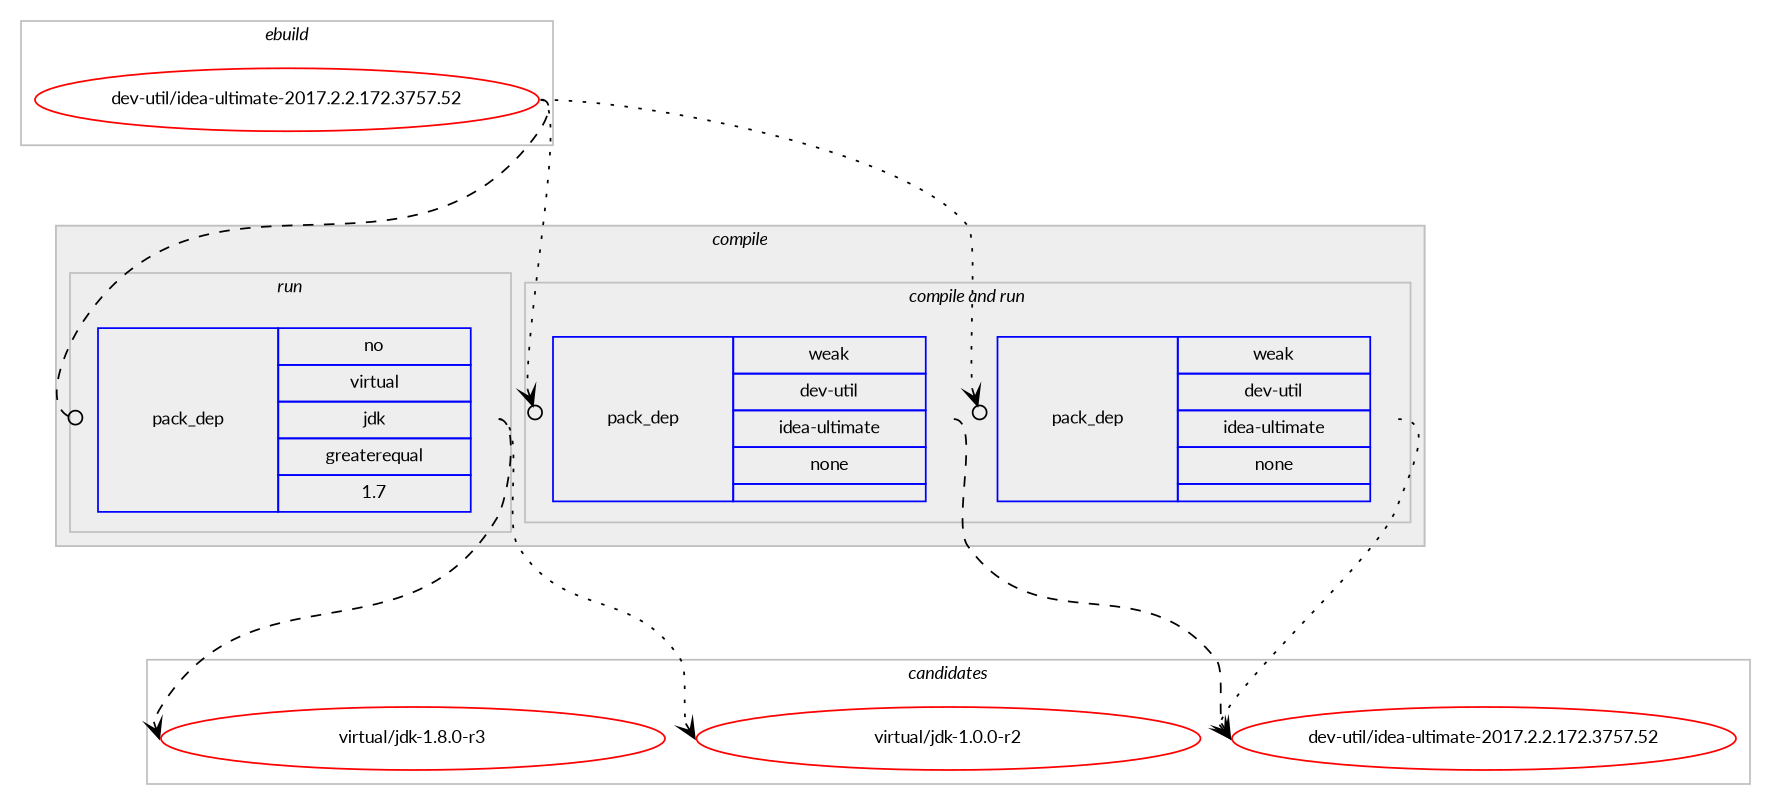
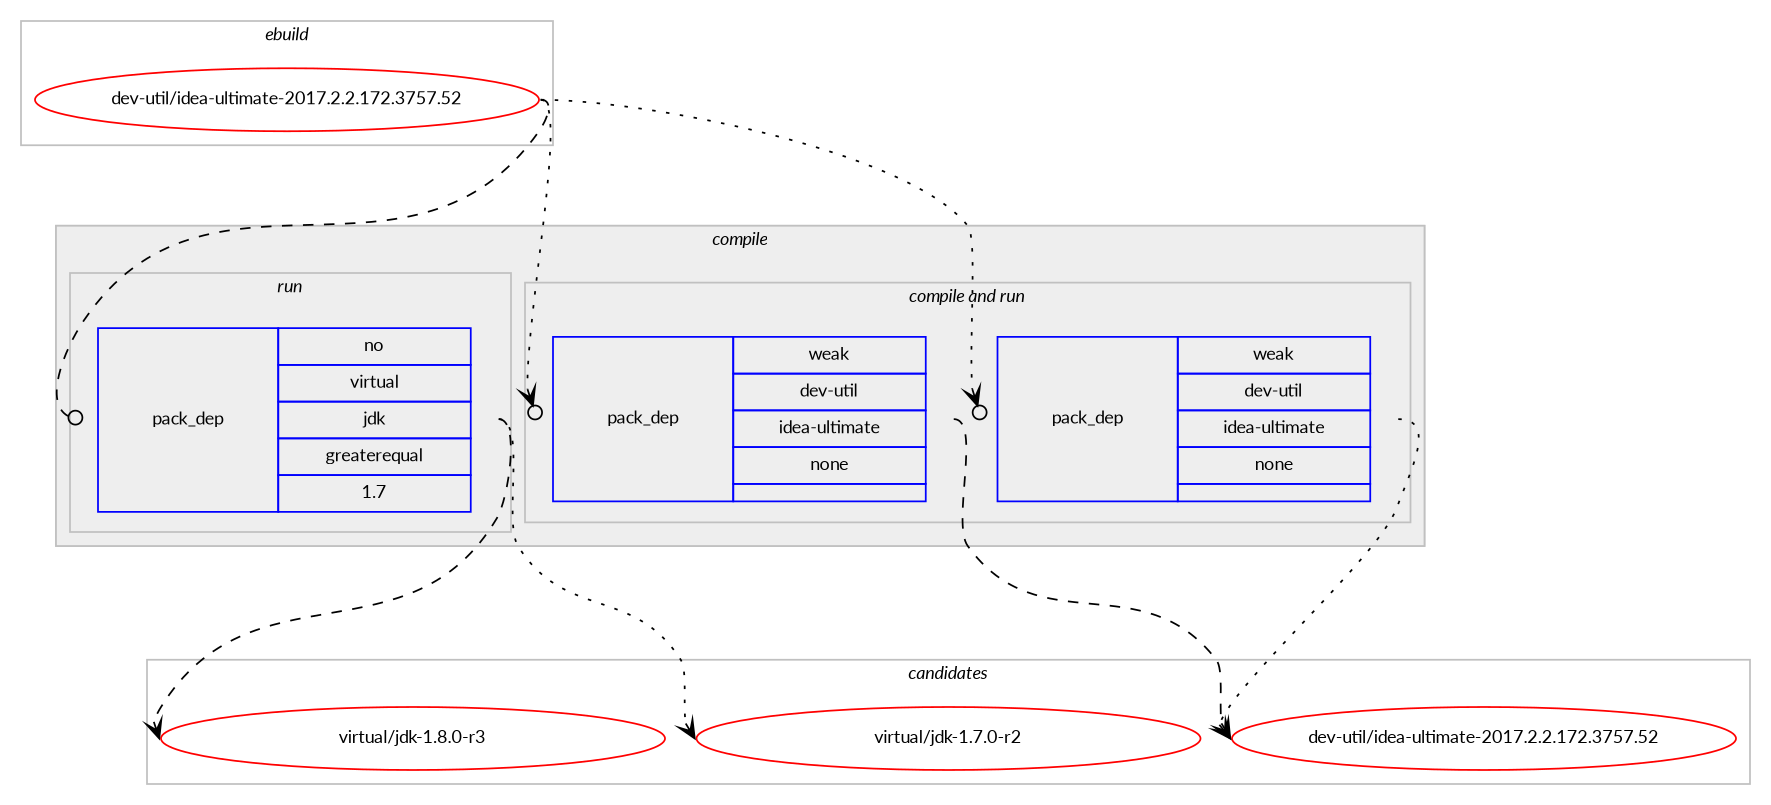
(948, 738) -> (948, 738)
